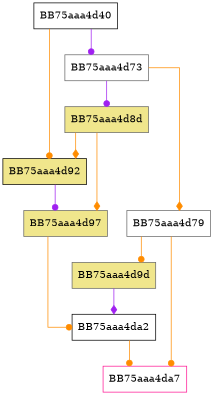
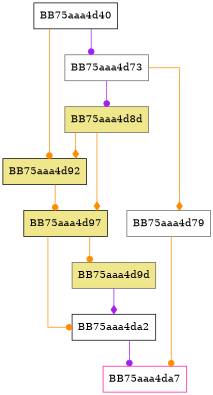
(55, 195) -> (55, 195)
(66, 223) -> (66, 223)
(141, 246) -> (90, 246)
(129, 350) -> (129, 350)
